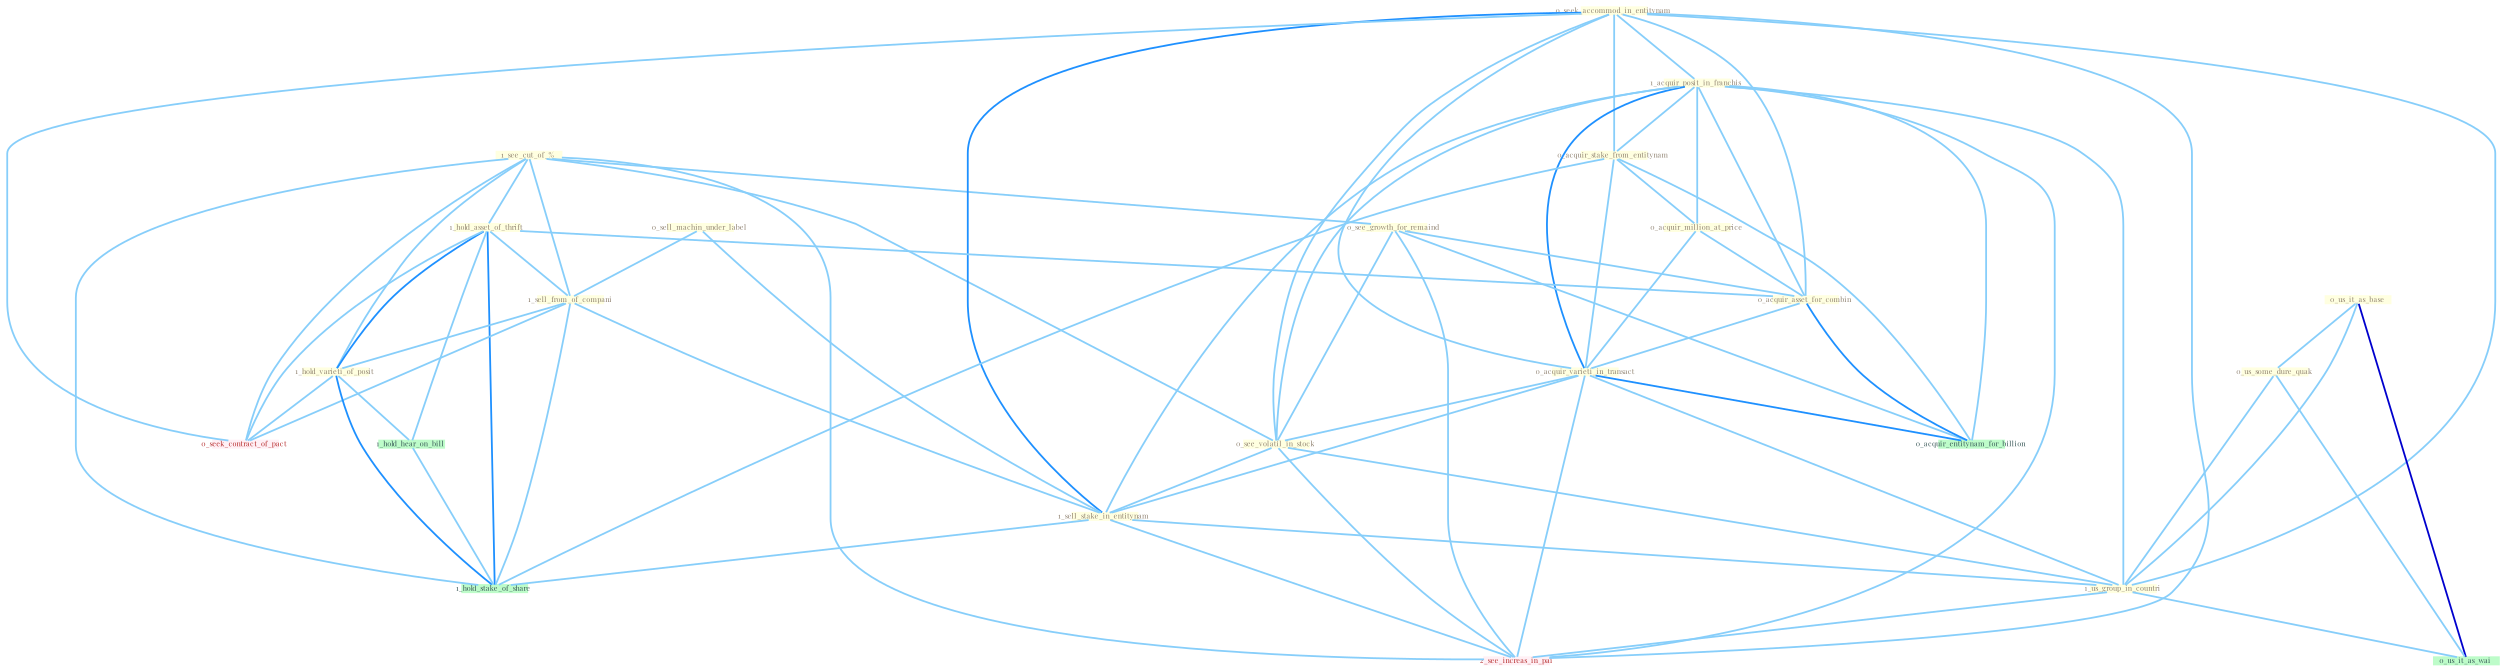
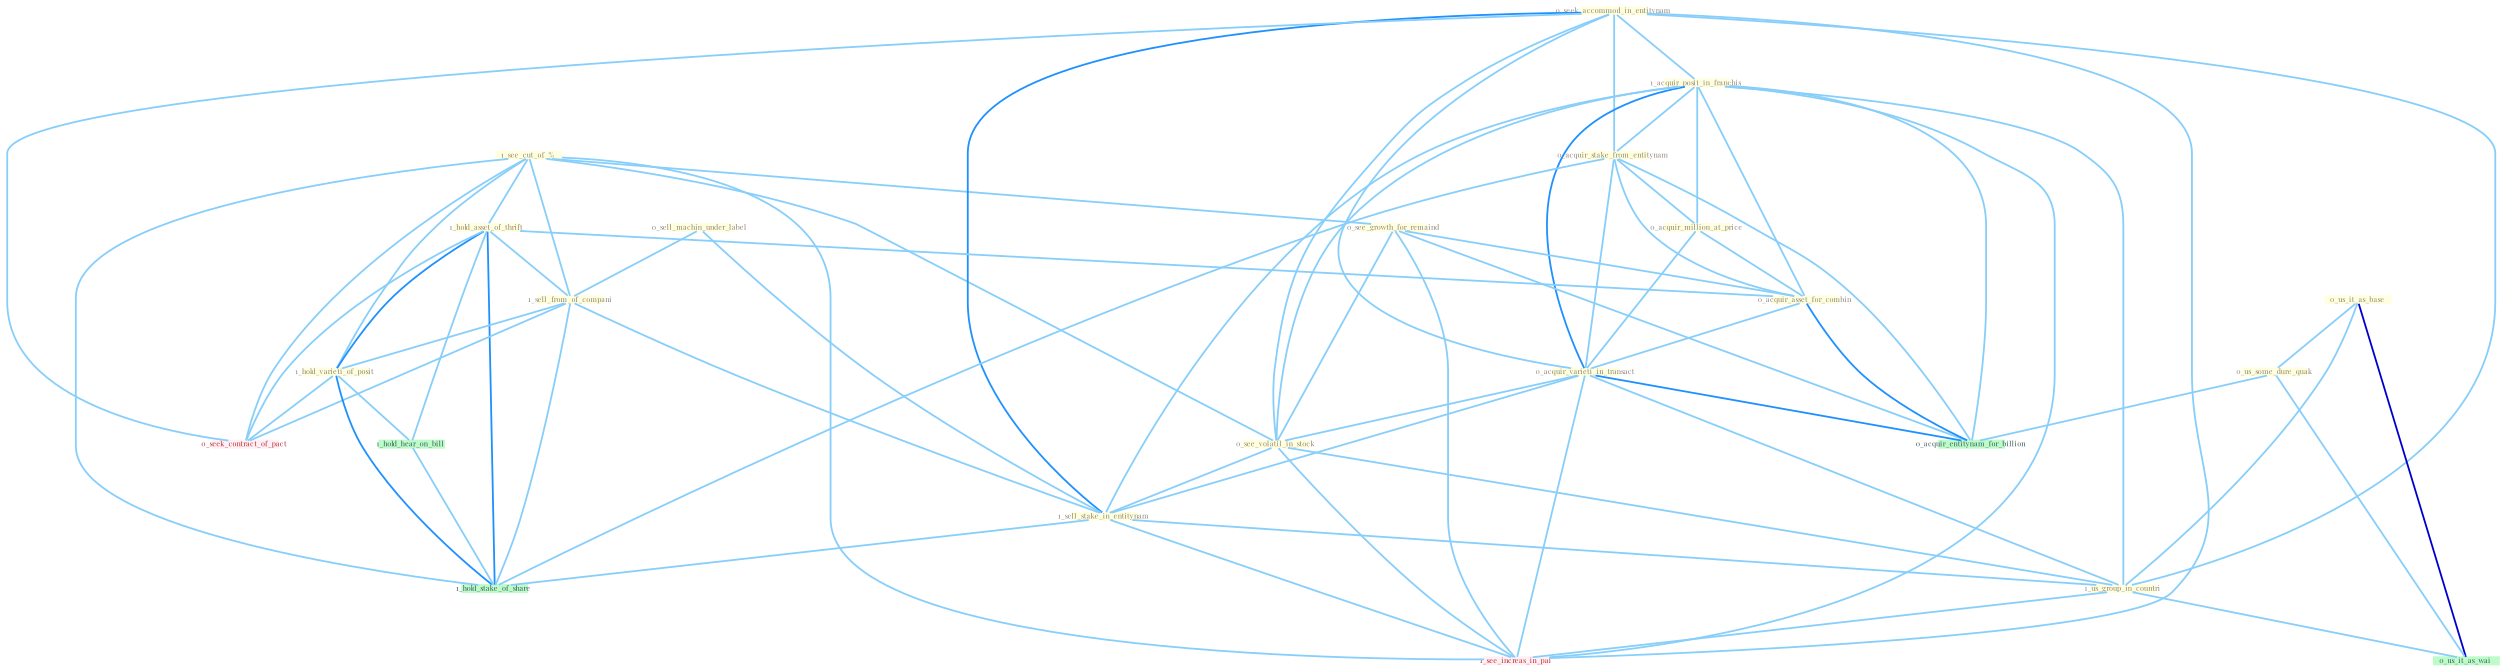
(1770, 116) -> (1691, 261)
(2195, 486) -> (2138, 405)
(1517, 661) -> (1517, 661)
